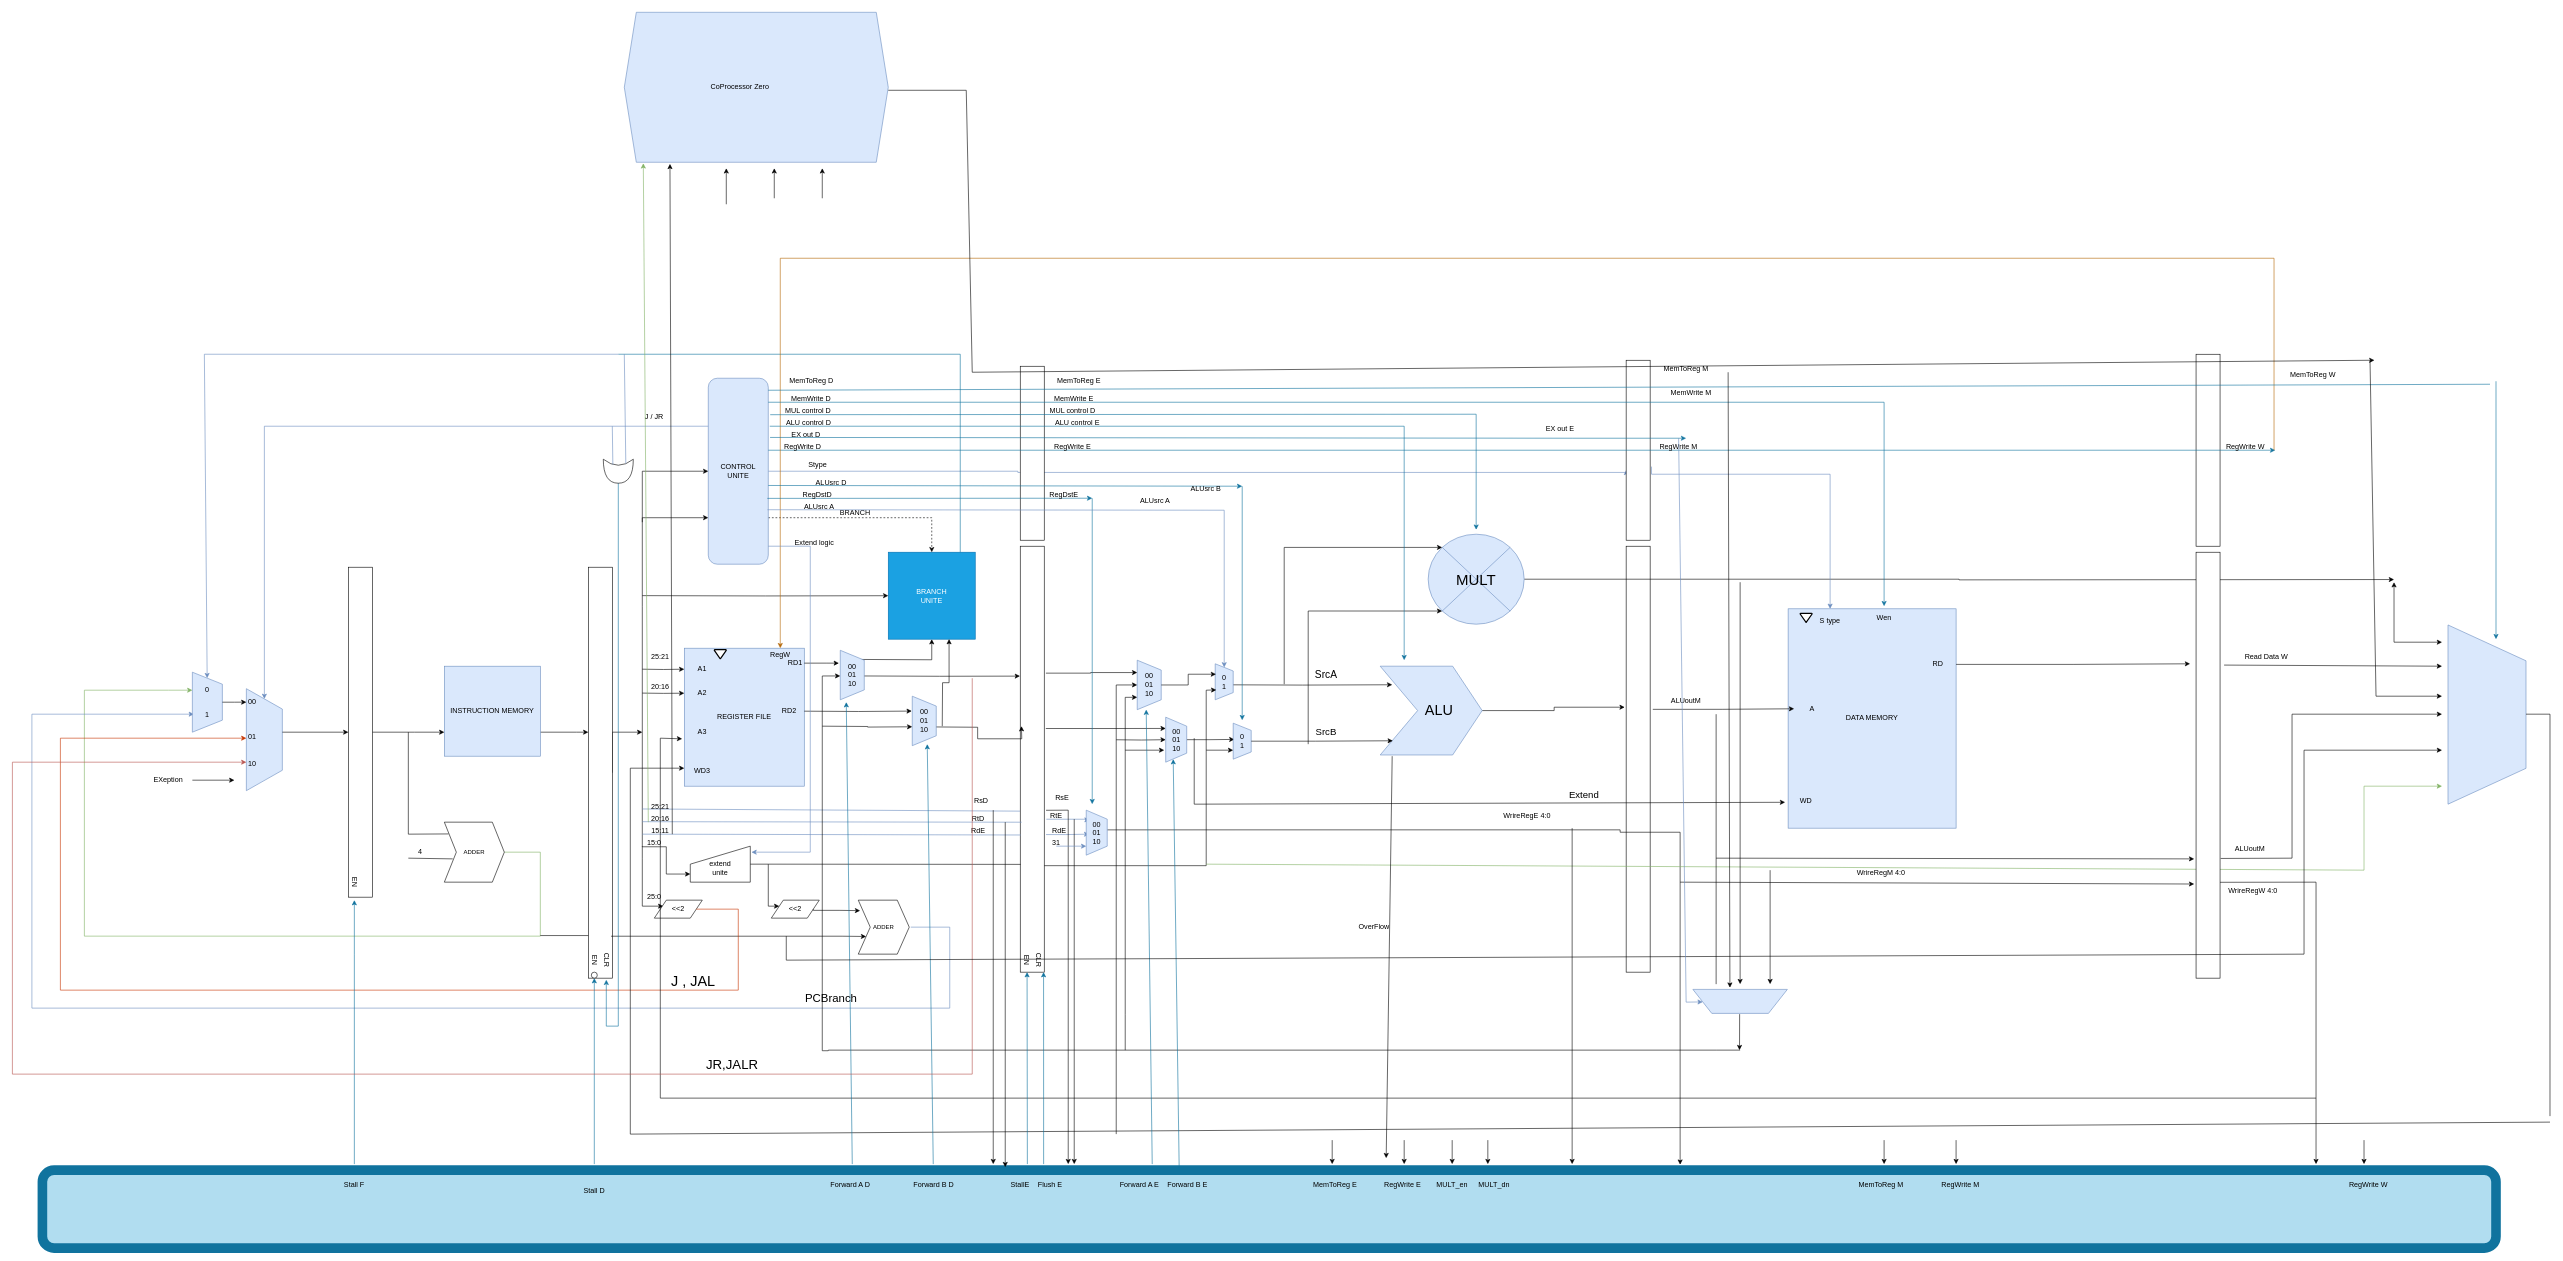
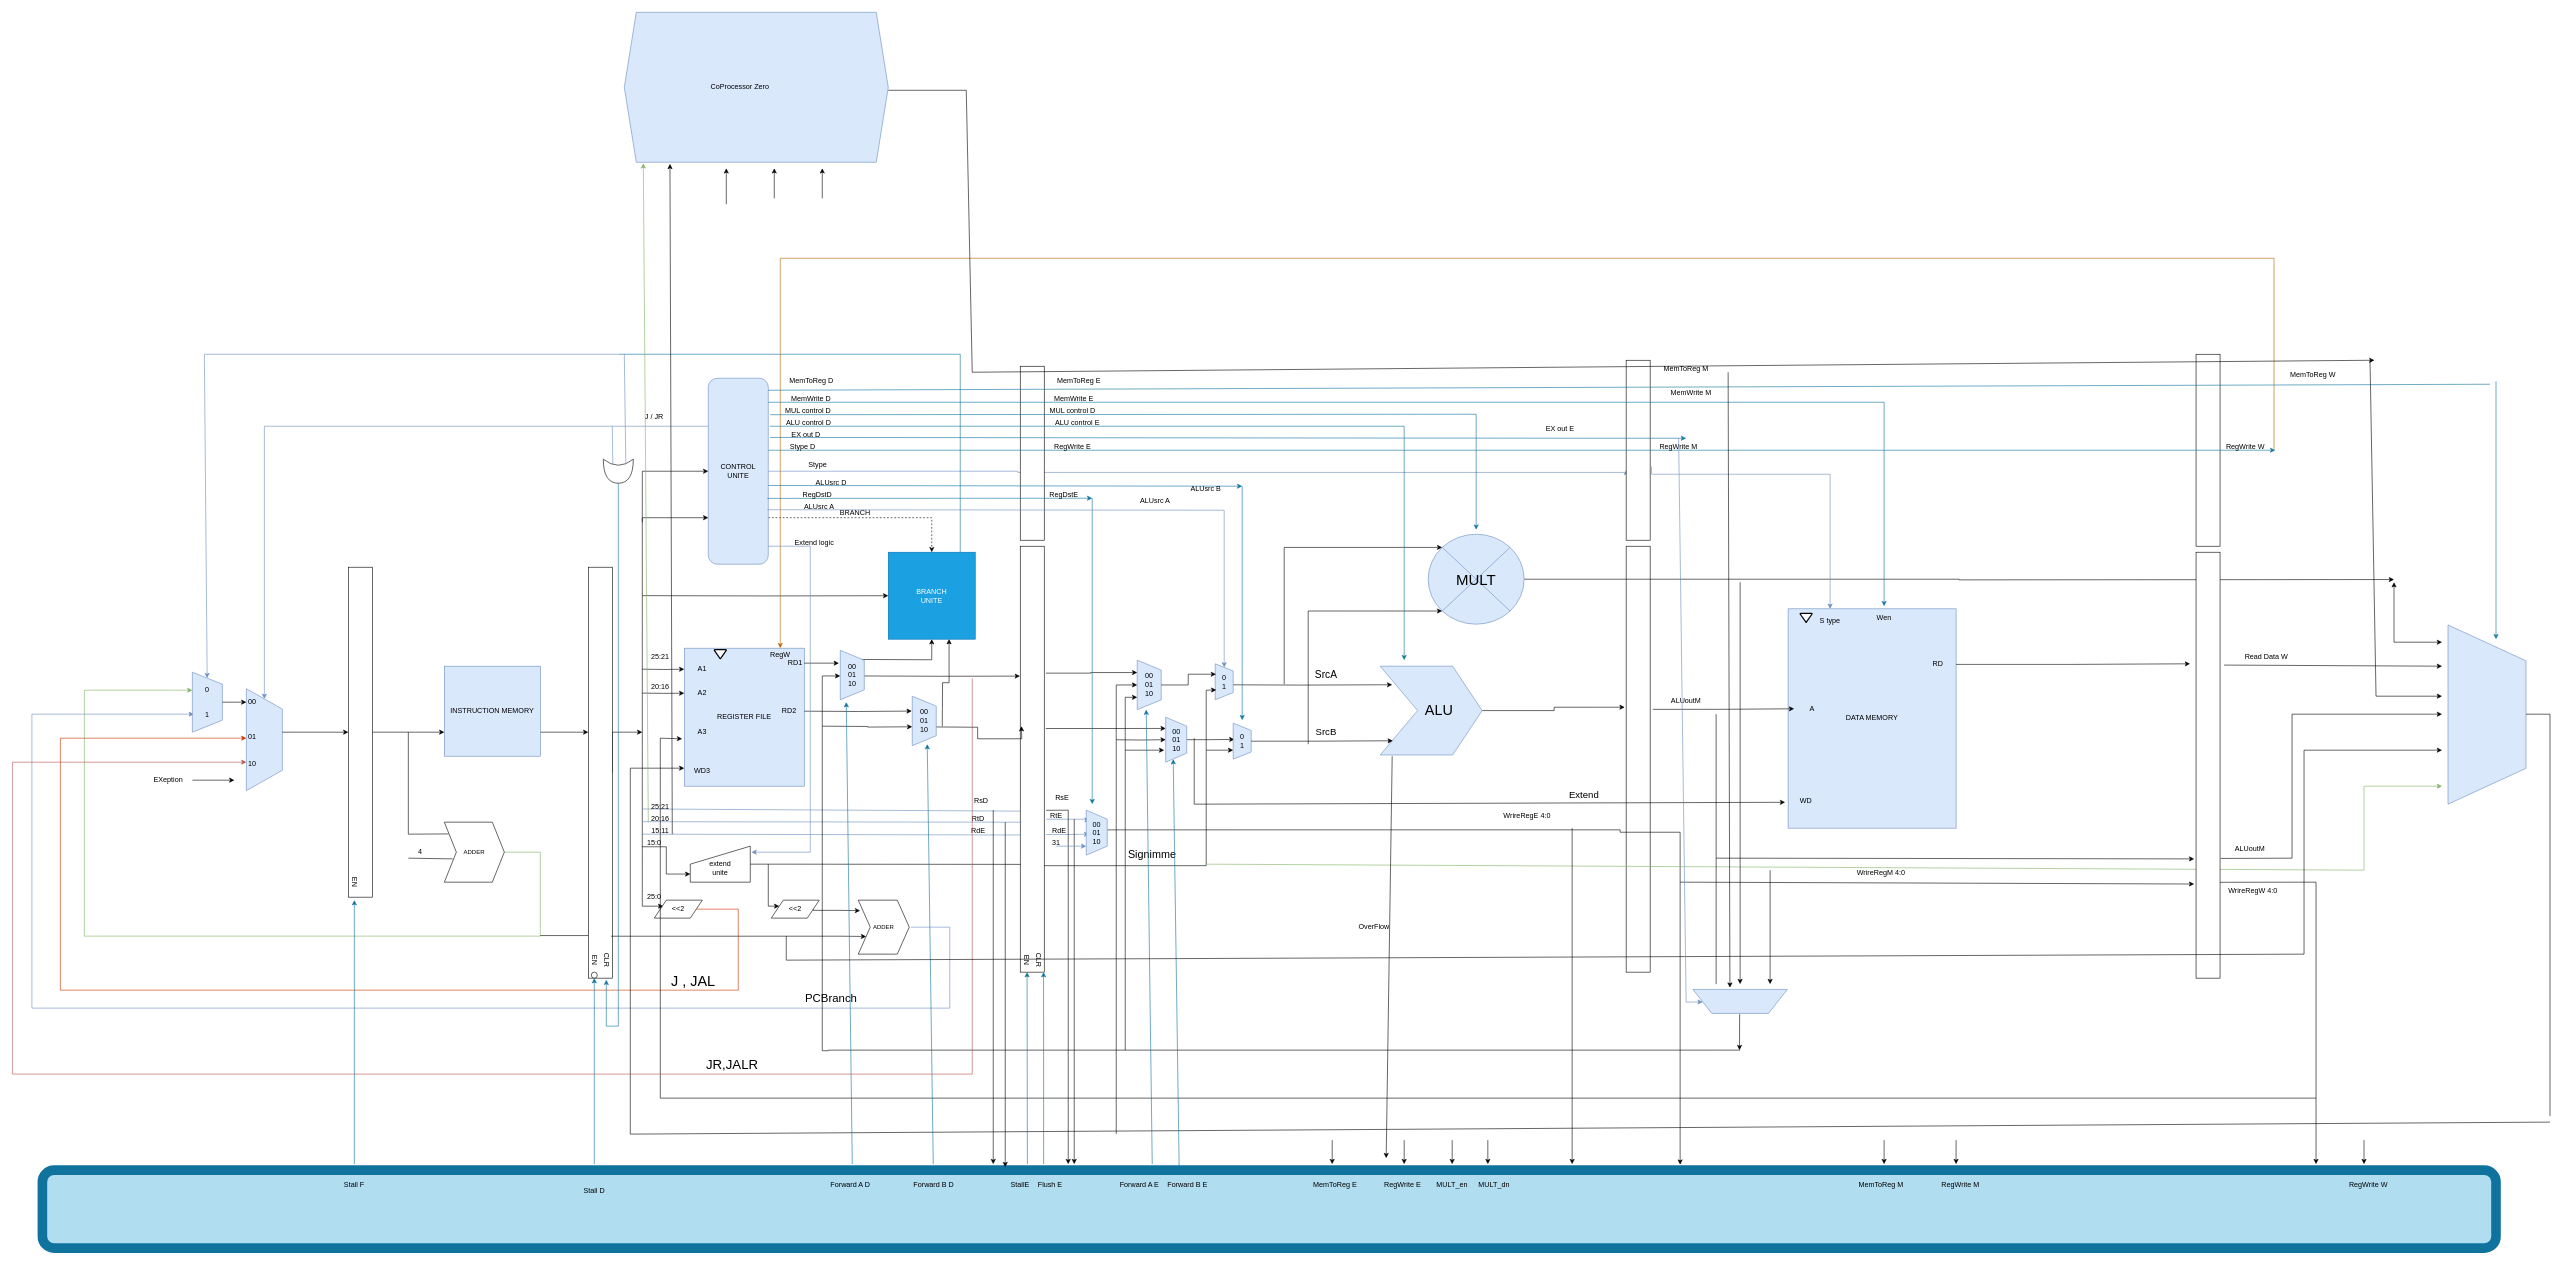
(803, 447) -> (803, 447)
none -> (1152, 855)
